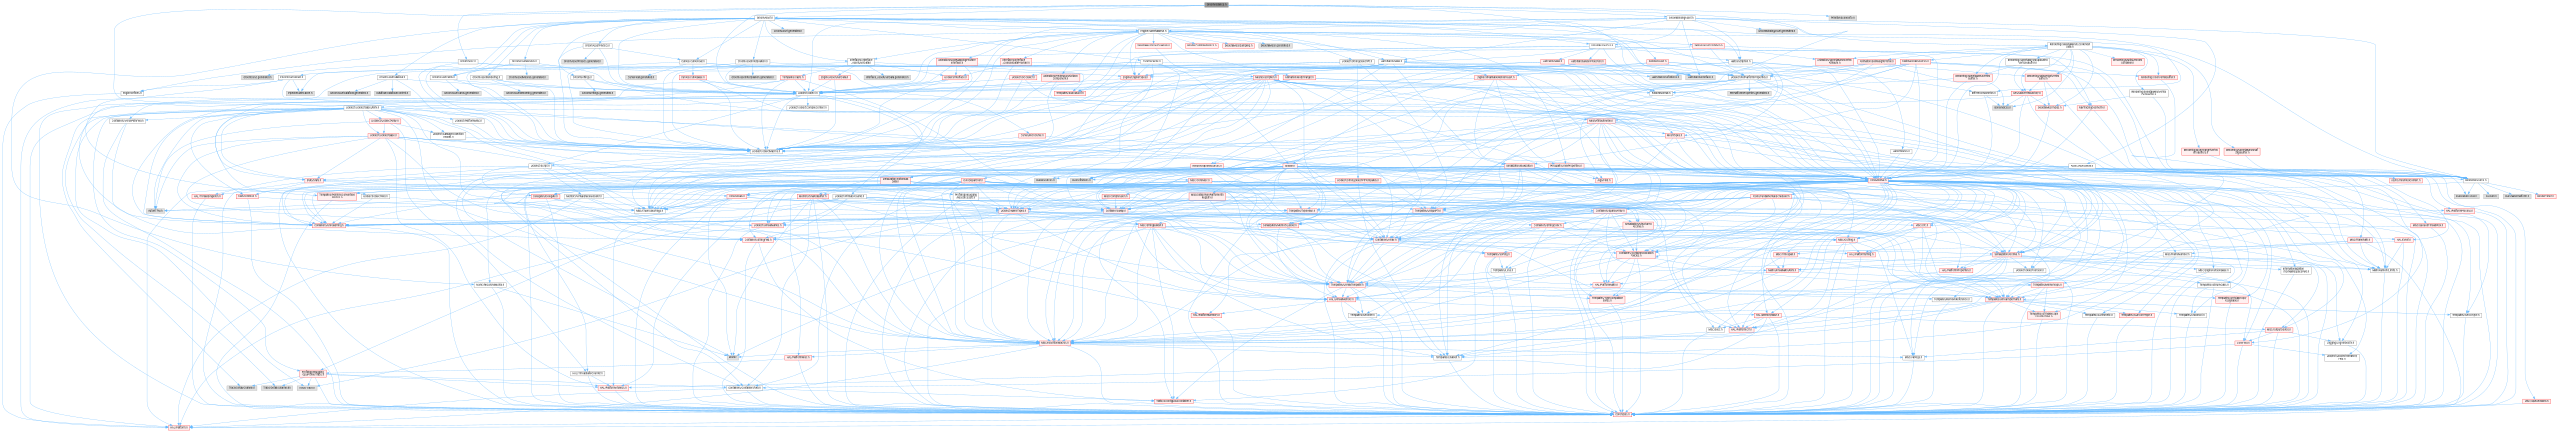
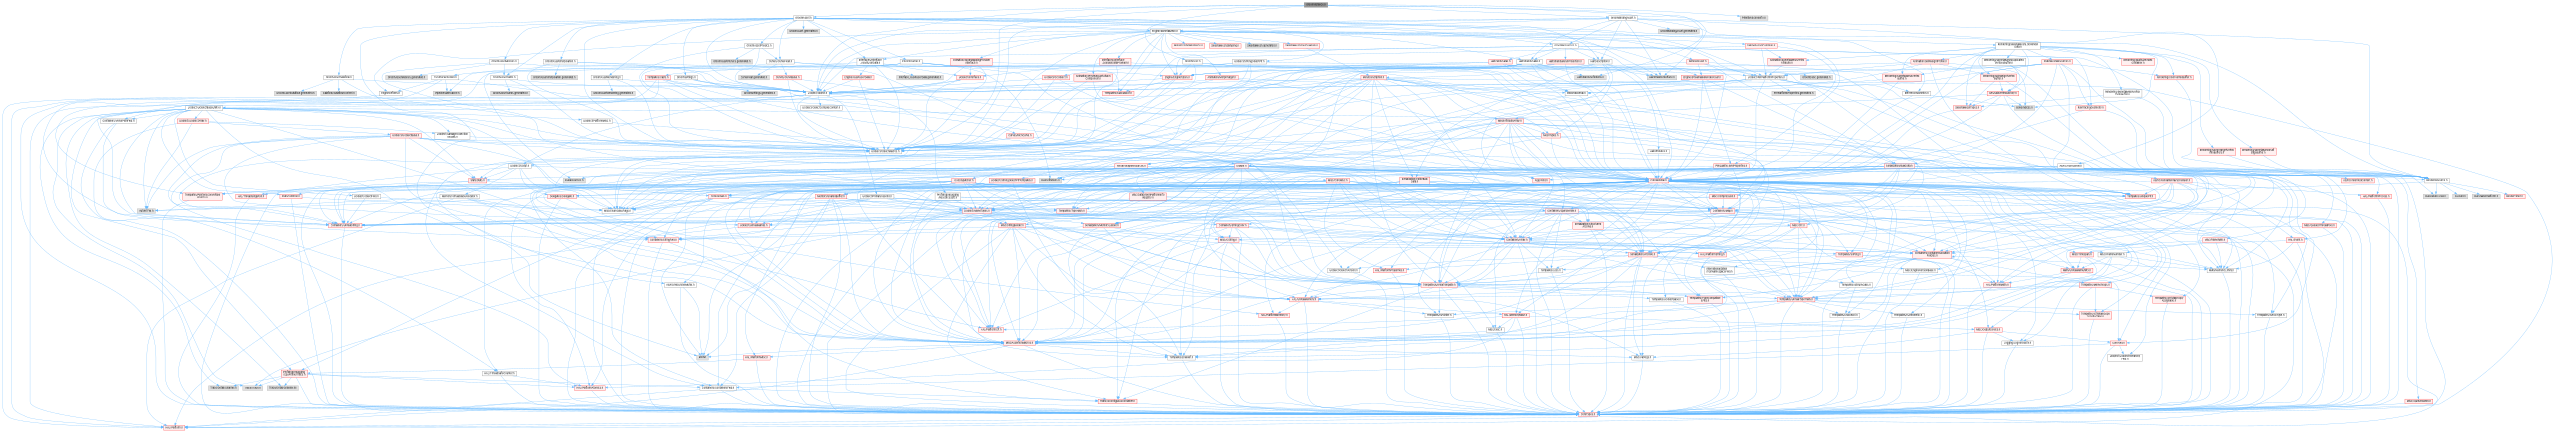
(368, 124) -> none
(1357, 218) -> none
none -> (1533, 255)
(1952, 300) -> (1666, 300)
(2137, 315) -> none
